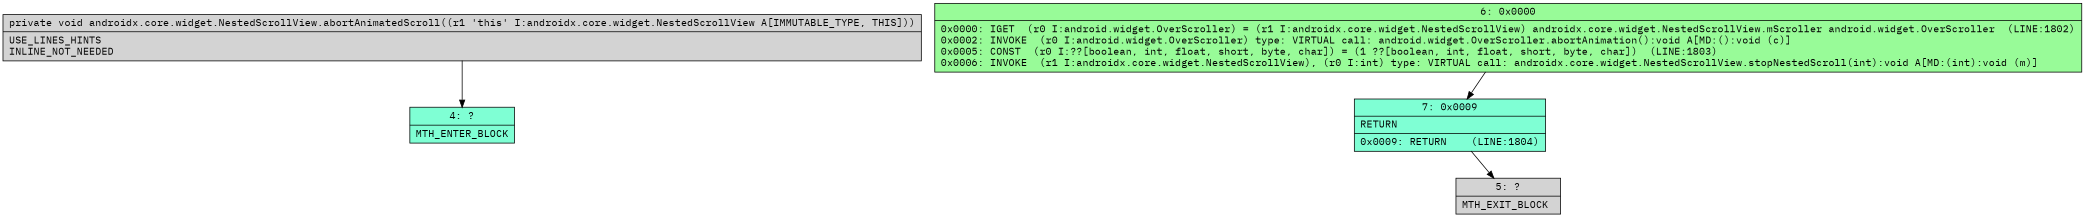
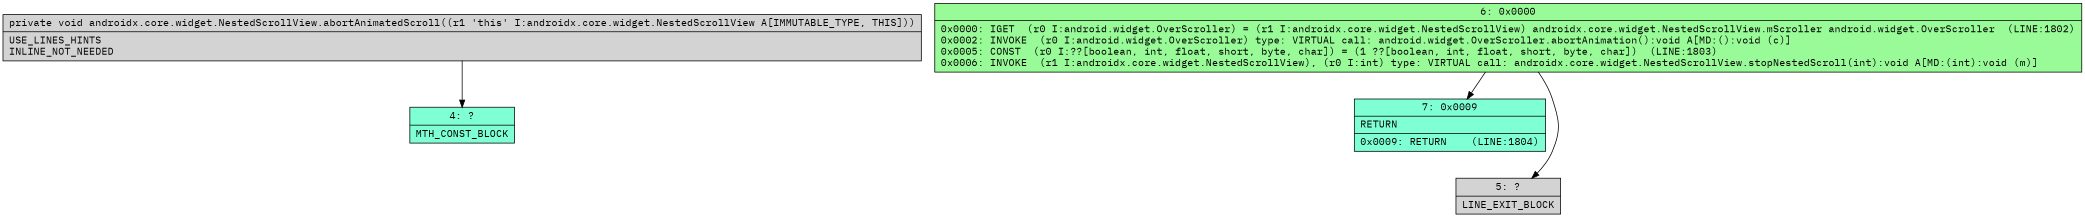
(462, 134) -> (462, 134)
(1480, 162) -> (1558, 123)
(1505, 205) -> (1508, 205)
